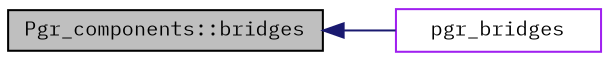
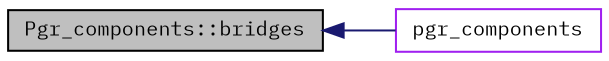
(499, 30) -> (499, 30)
